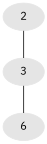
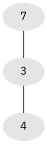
(24, 17) -> (24, 17)
(24, 127) -> (24, 127)
